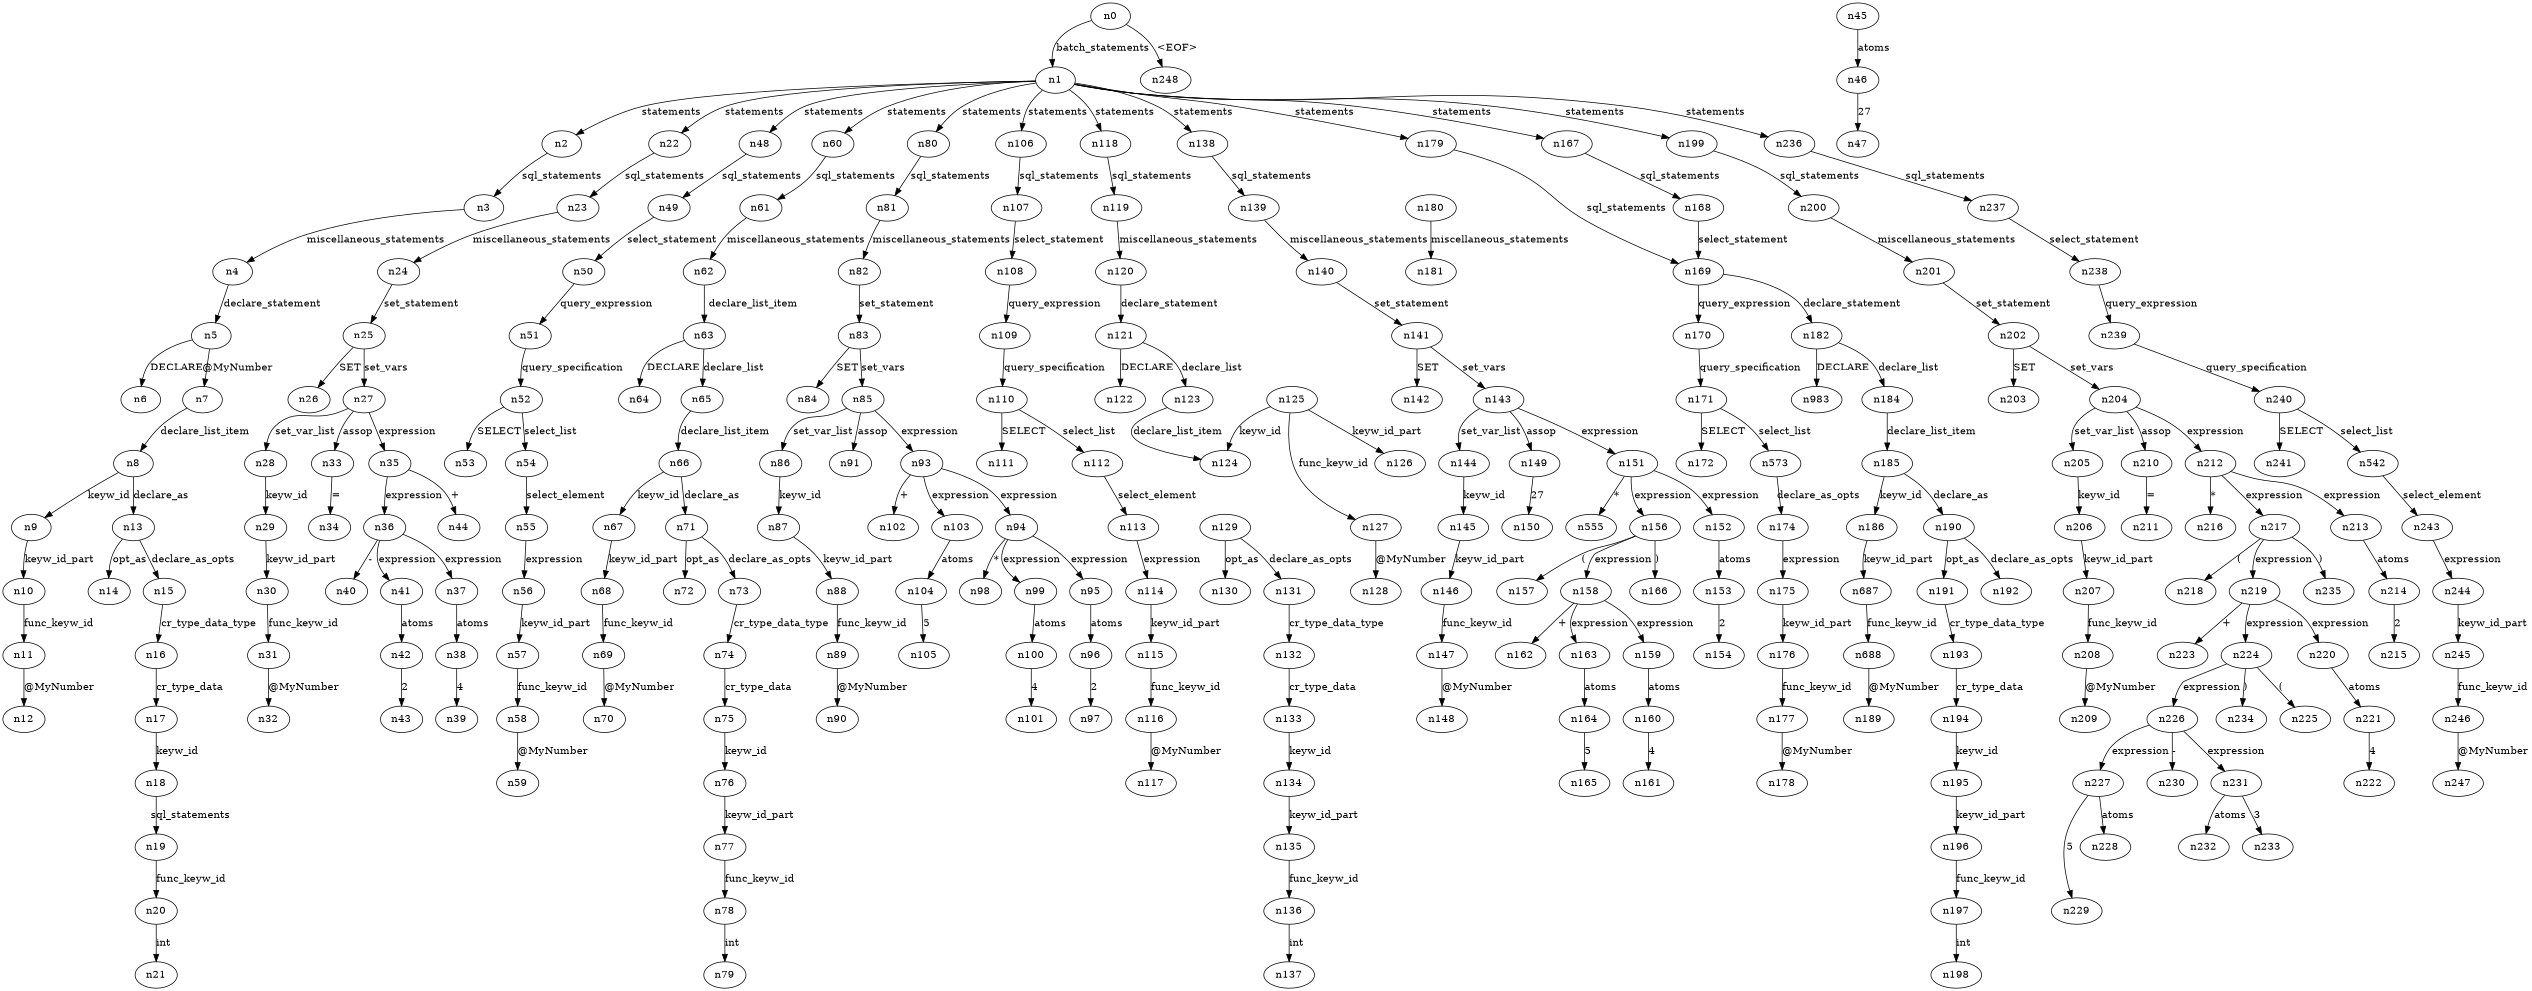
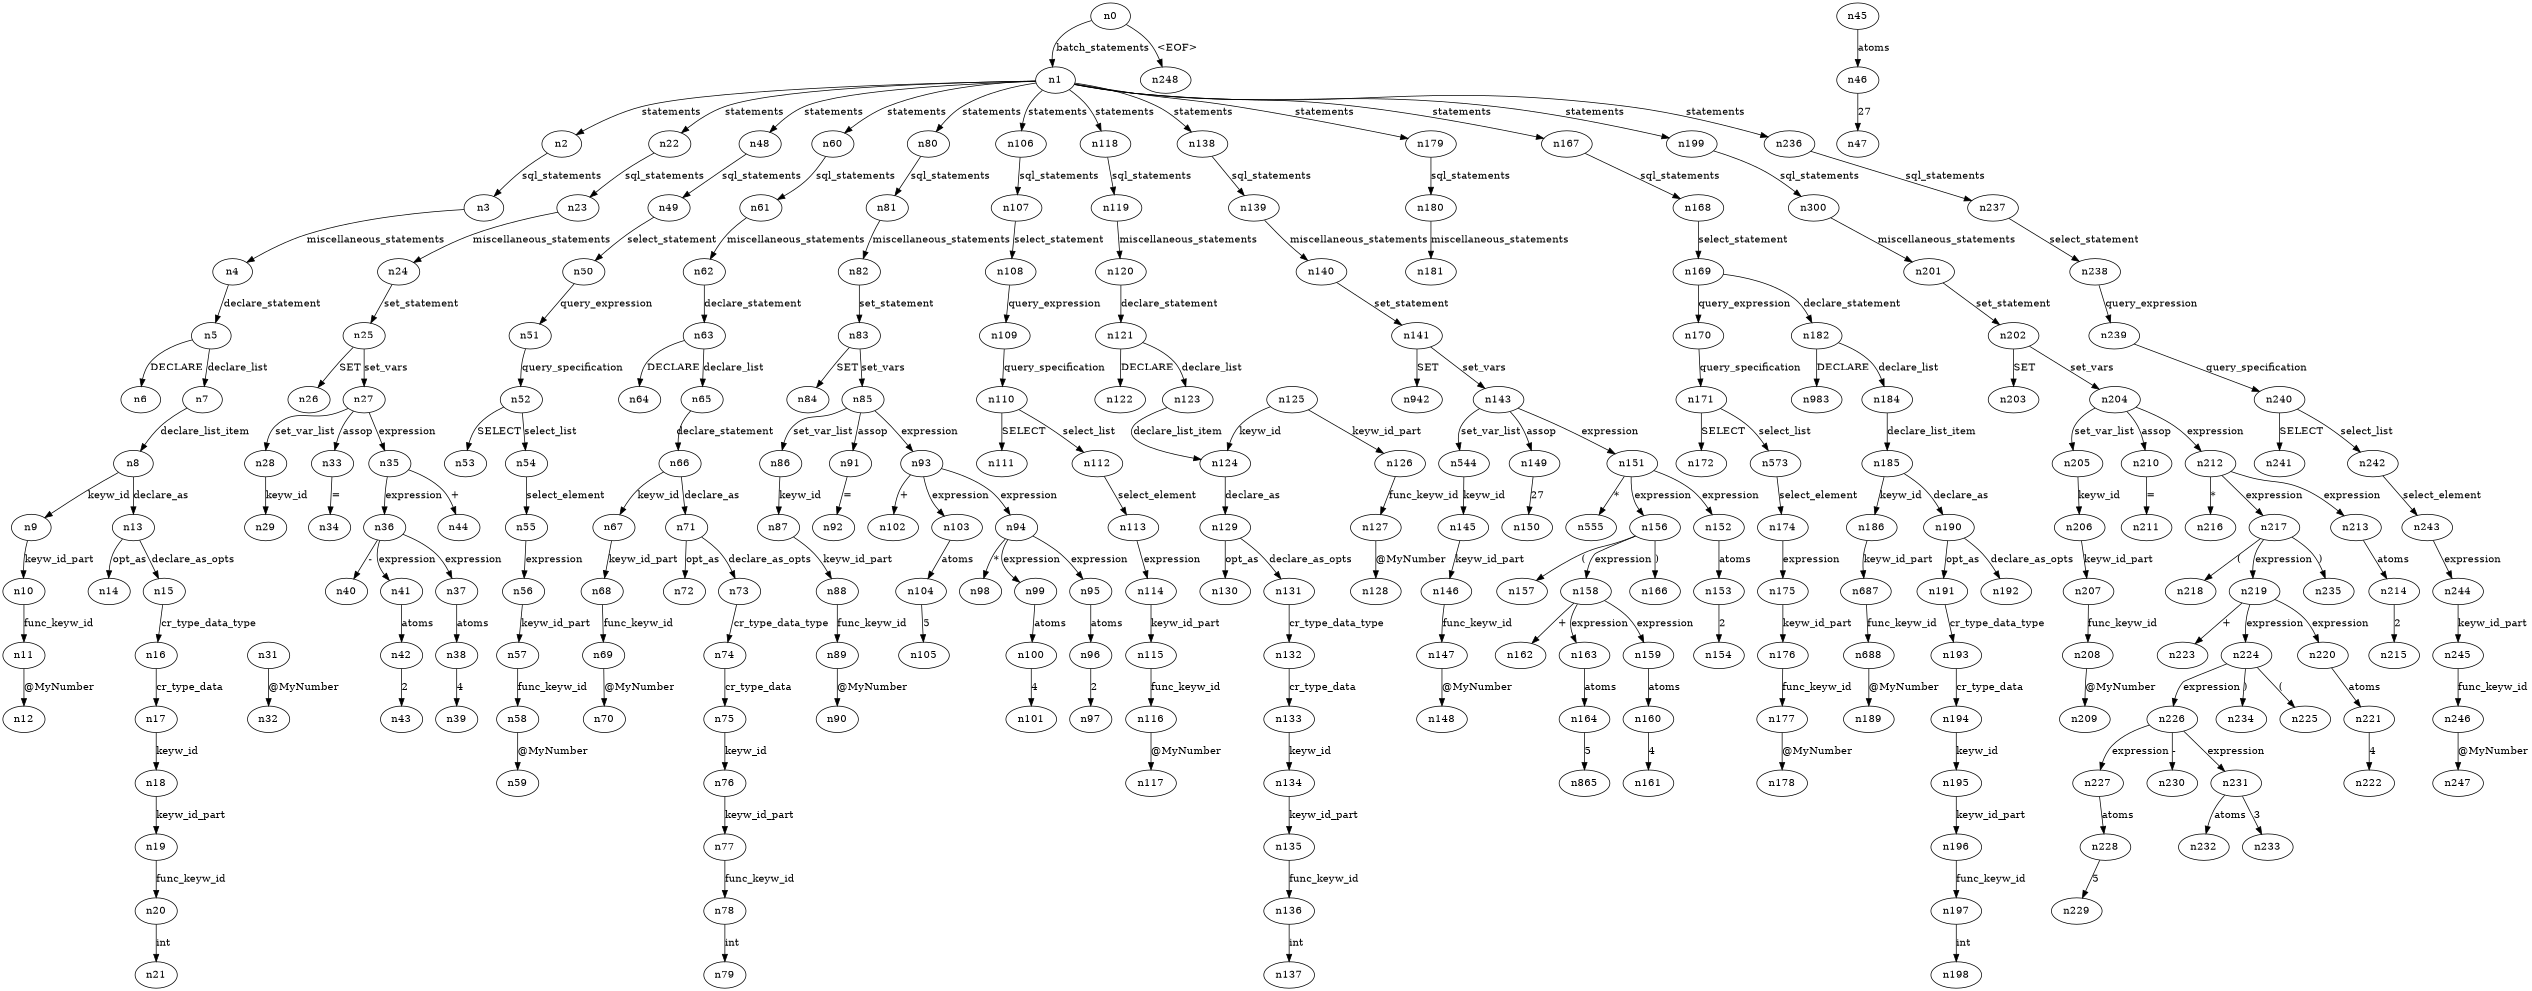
(1562, 205) -> (1431, 172)
(1814, 208) -> (1814, 208)
(753, 304) -> (753, 304)
(238, 368) -> (238, 368)
(1417, 400) -> (1417, 400)
(725, 432) -> (725, 432)
(1464, 464) -> (1464, 464)
(2373, 464) -> (2373, 464)
(1298, 476) -> (1389, 492)
none -> (1225, 492)
(1819, 496) -> (1819, 496)
none -> (834, 528)
(267, 591) -> none
(1585, 783) -> (1585, 783)
(191, 815) -> (191, 815)
(2065, 840) -> (2093, 876)
